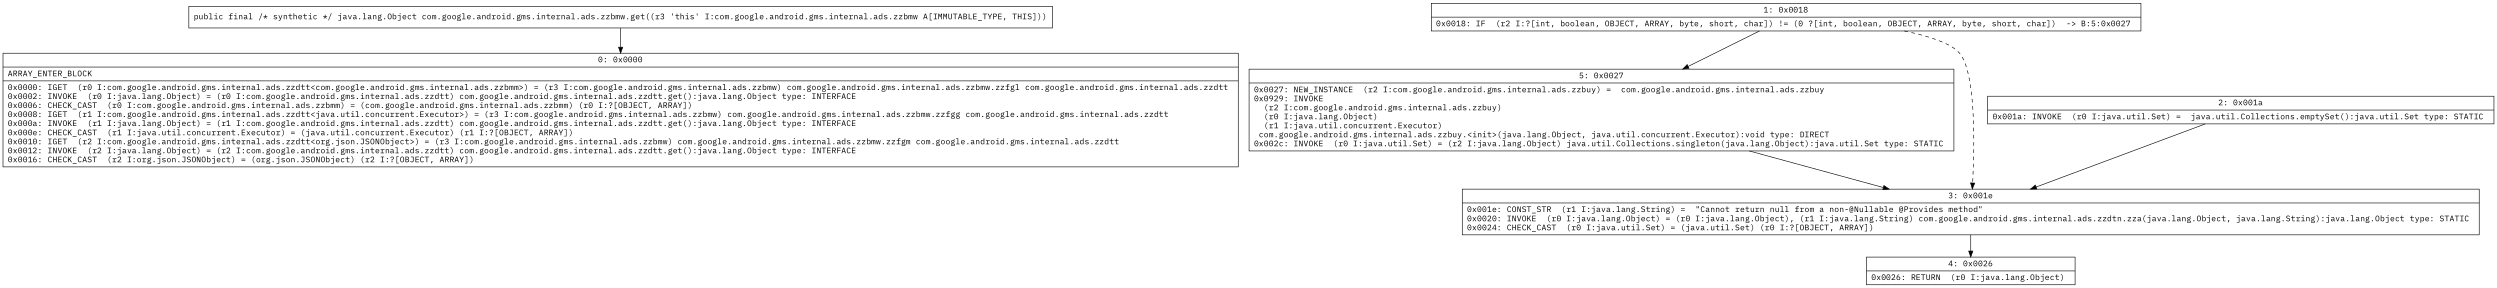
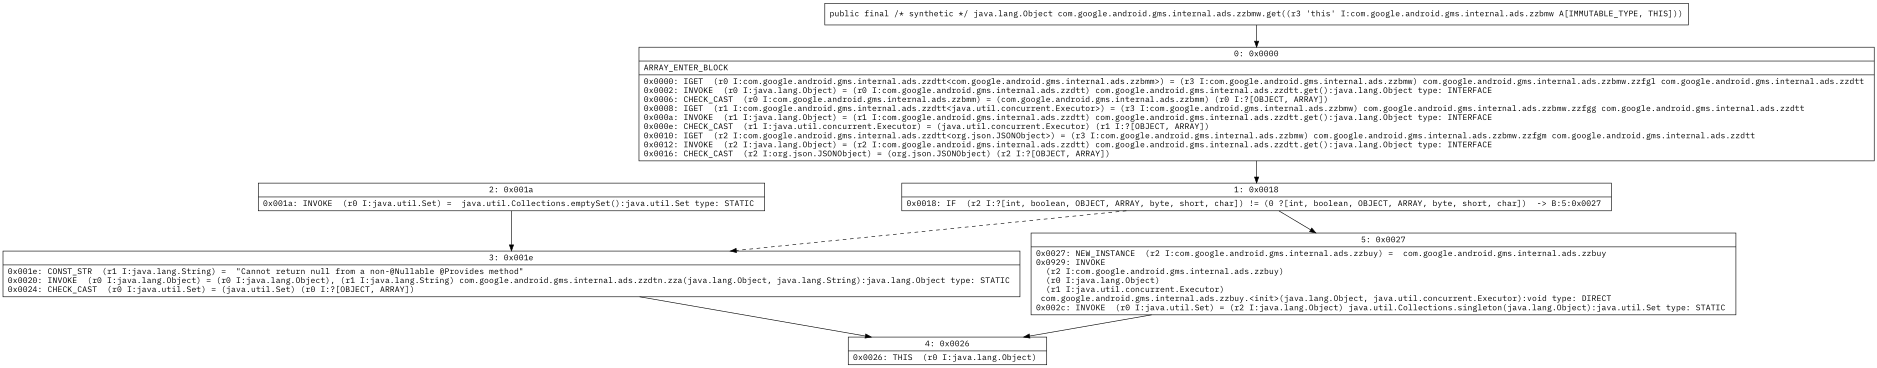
none -> (1257, 169)
(1816, 169) -> (1091, 325)
(1971, 278) -> (947, 358)
